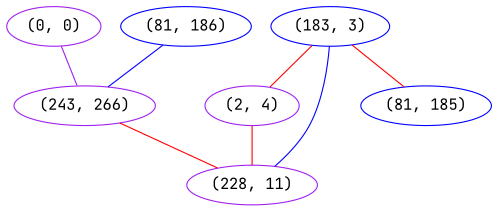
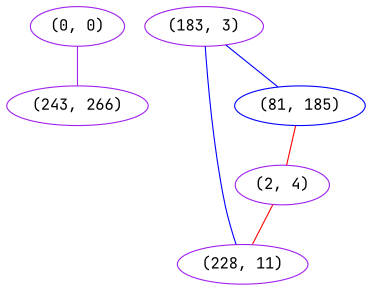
(186, 26) -> none
(330, 26) -> (204, 26)
(291, 66) -> (291, 145)
(378, 66) -> (252, 66)
(169, 146) -> none
